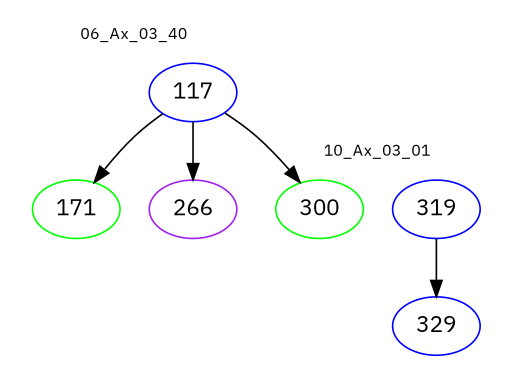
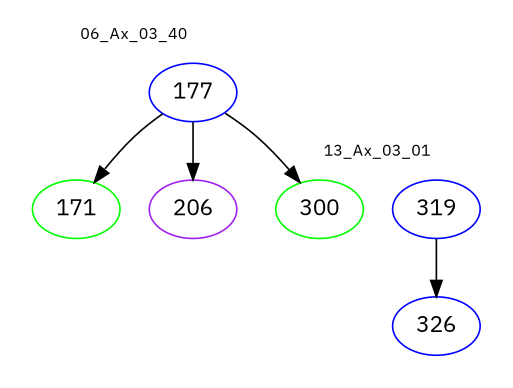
(193, 92) -> (193, 92)
(378, 152) -> (378, 152)
(193, 209) -> (193, 209)
(436, 326) -> (436, 326)
